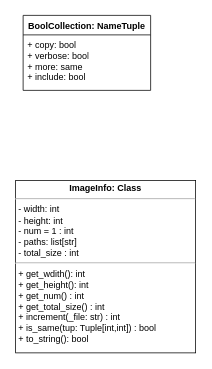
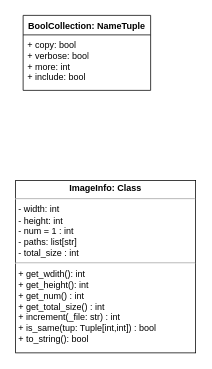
(60, 62) -> (60, 62)
